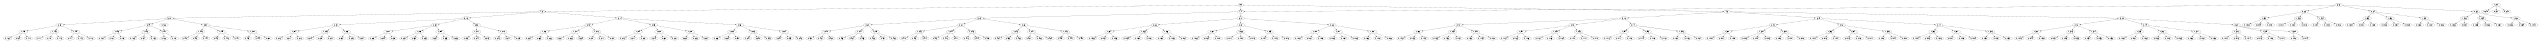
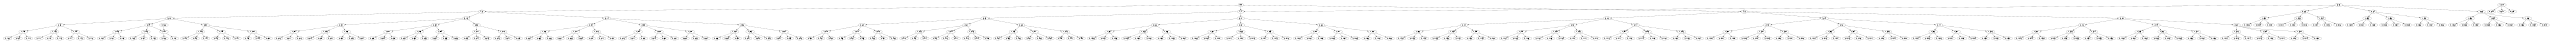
none -> (2453, 25)
none -> (2317, 38)
